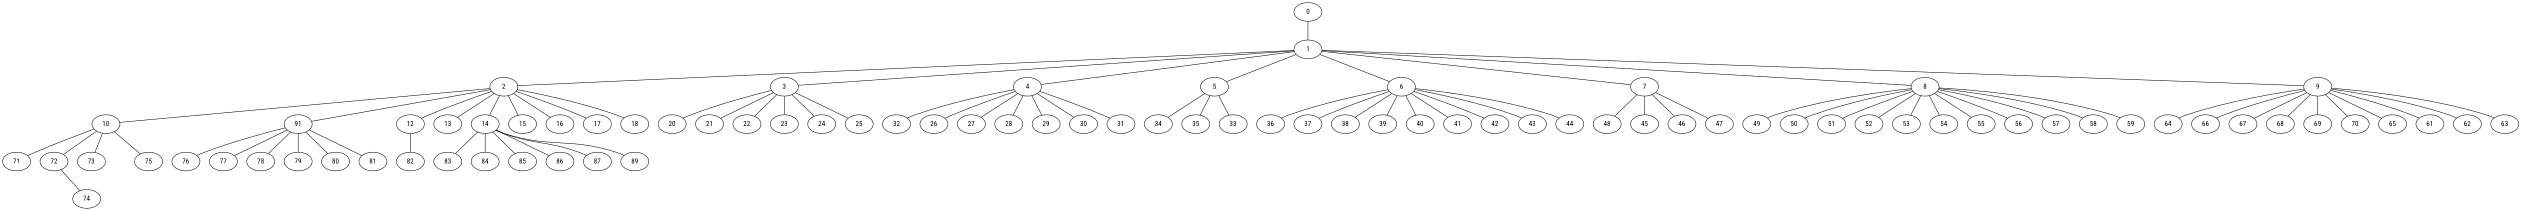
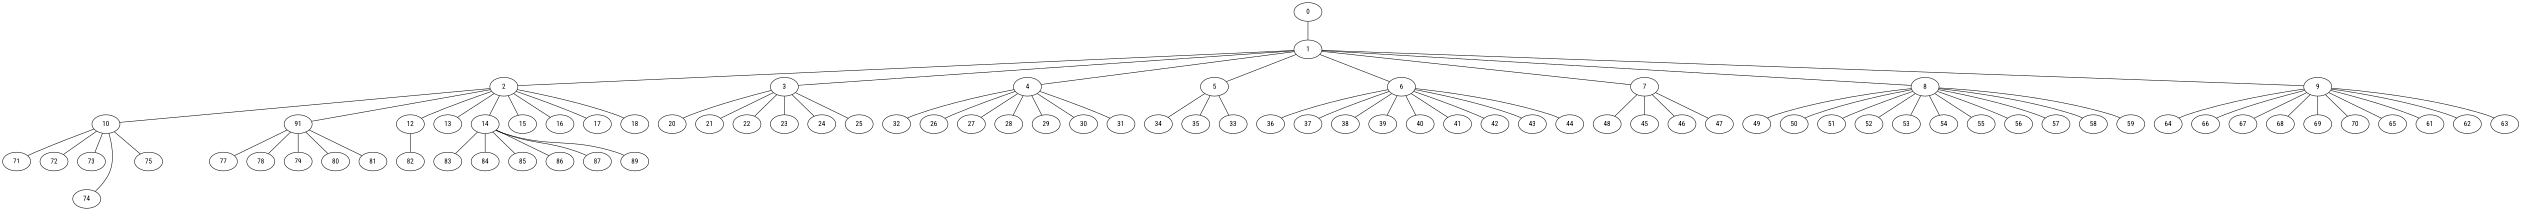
(186, 162) -> none
(70, 180) -> (112, 165)
